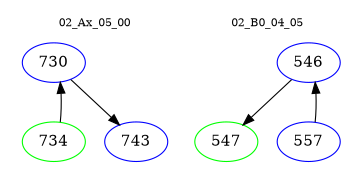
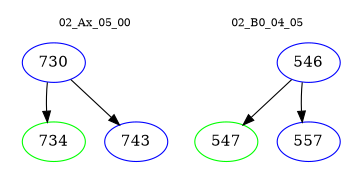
(61, 108) -> (46, 97)
(316, 108) -> (301, 97)
